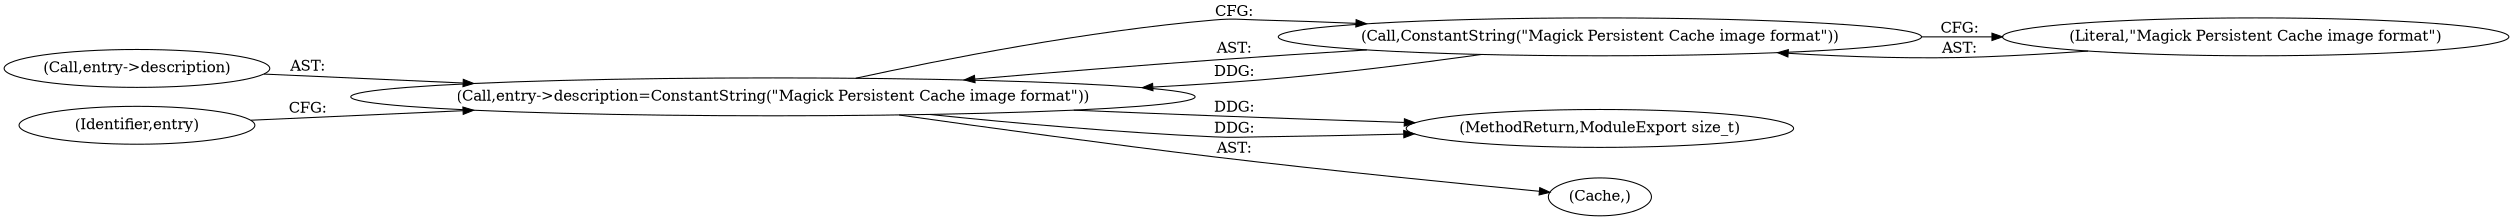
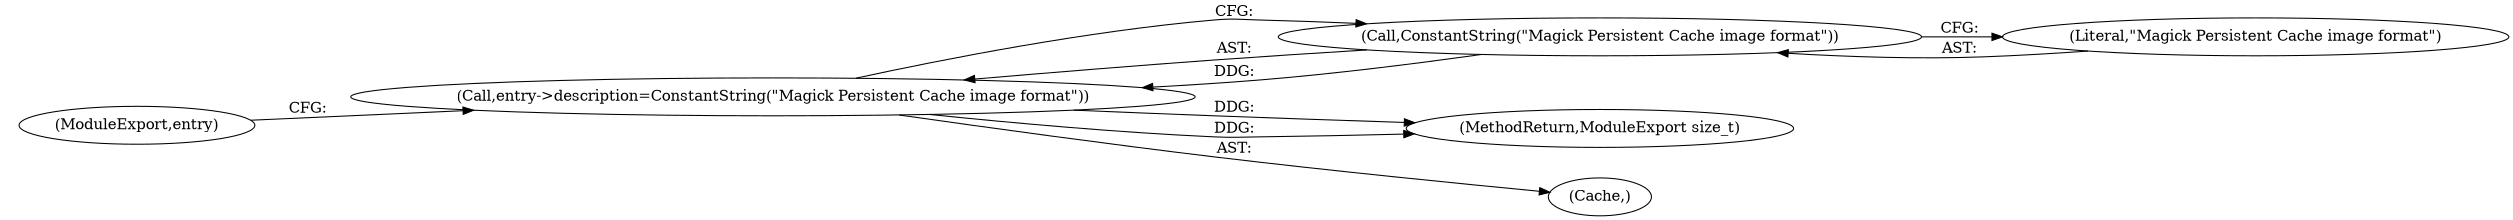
(137, 68) -> none
(137, 125) -> (137, 125)
